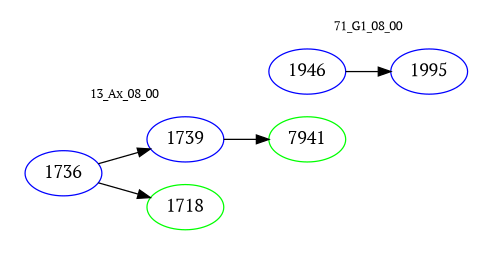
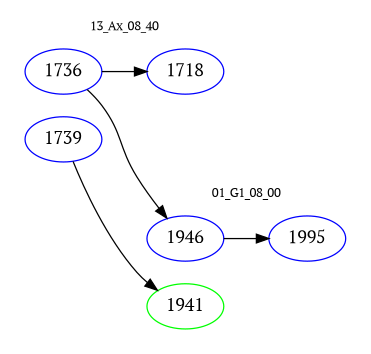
(368, 27) -> (246, 194)
(124, 95) -> (124, 27)
(307, 139) -> (185, 306)
(118, 158) -> (123, 149)
(185, 207) -> (185, 72)
